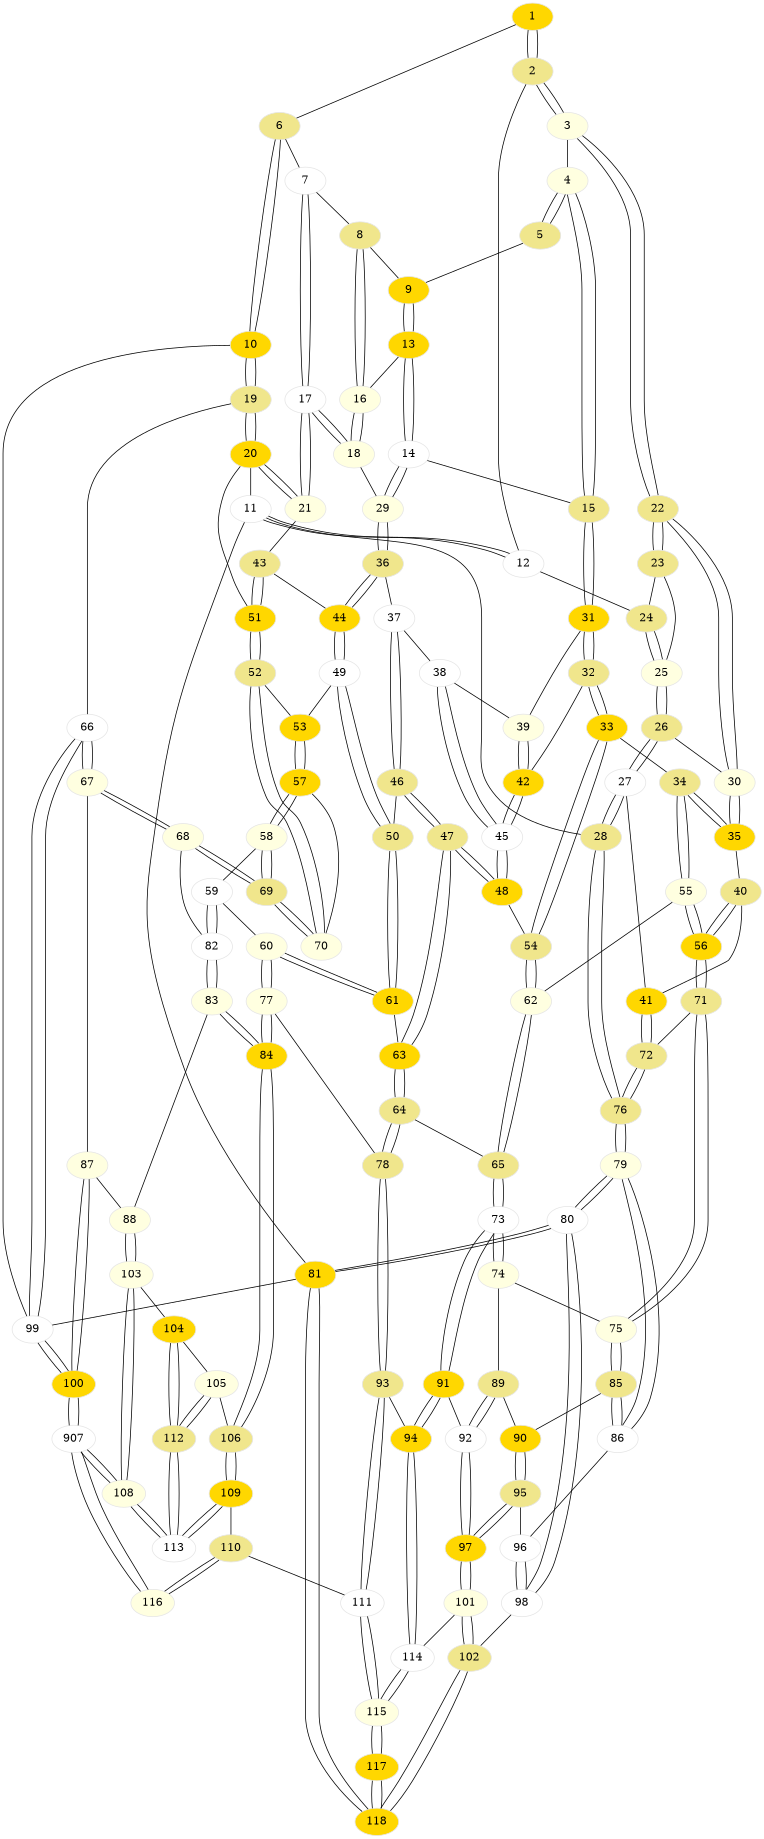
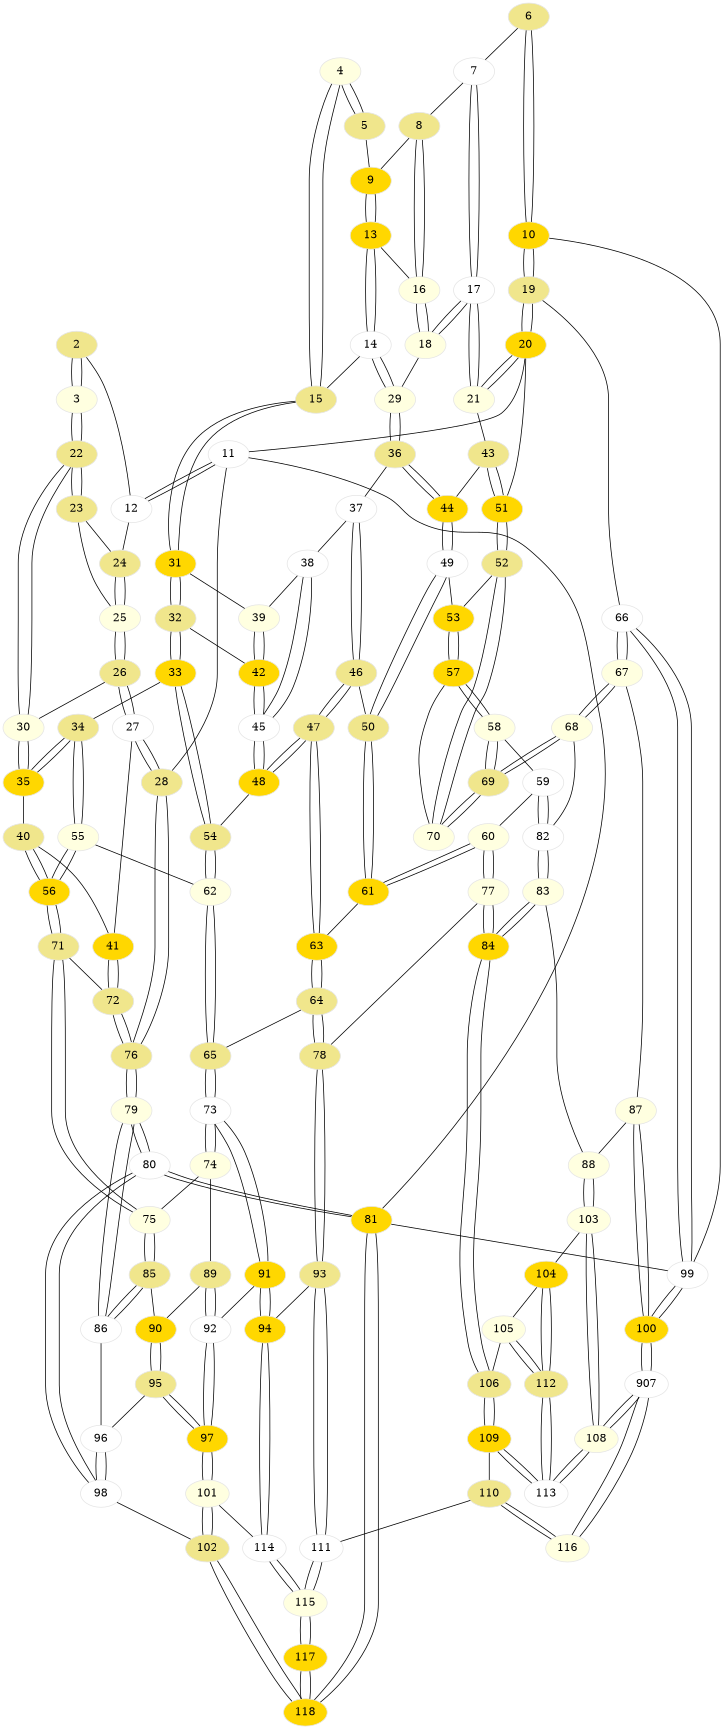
(533, 17) -> none
(568, 154) -> none
